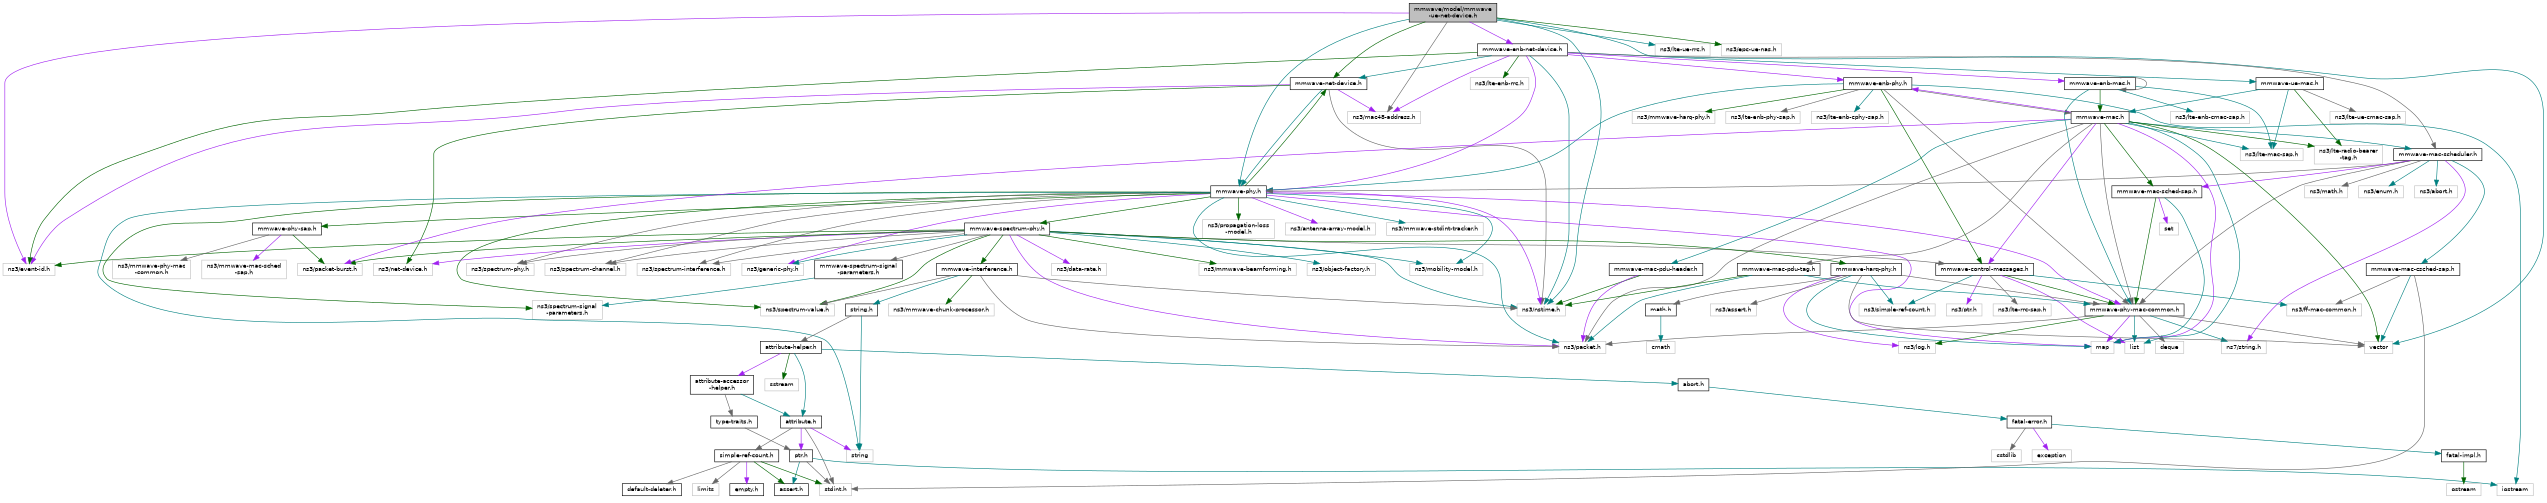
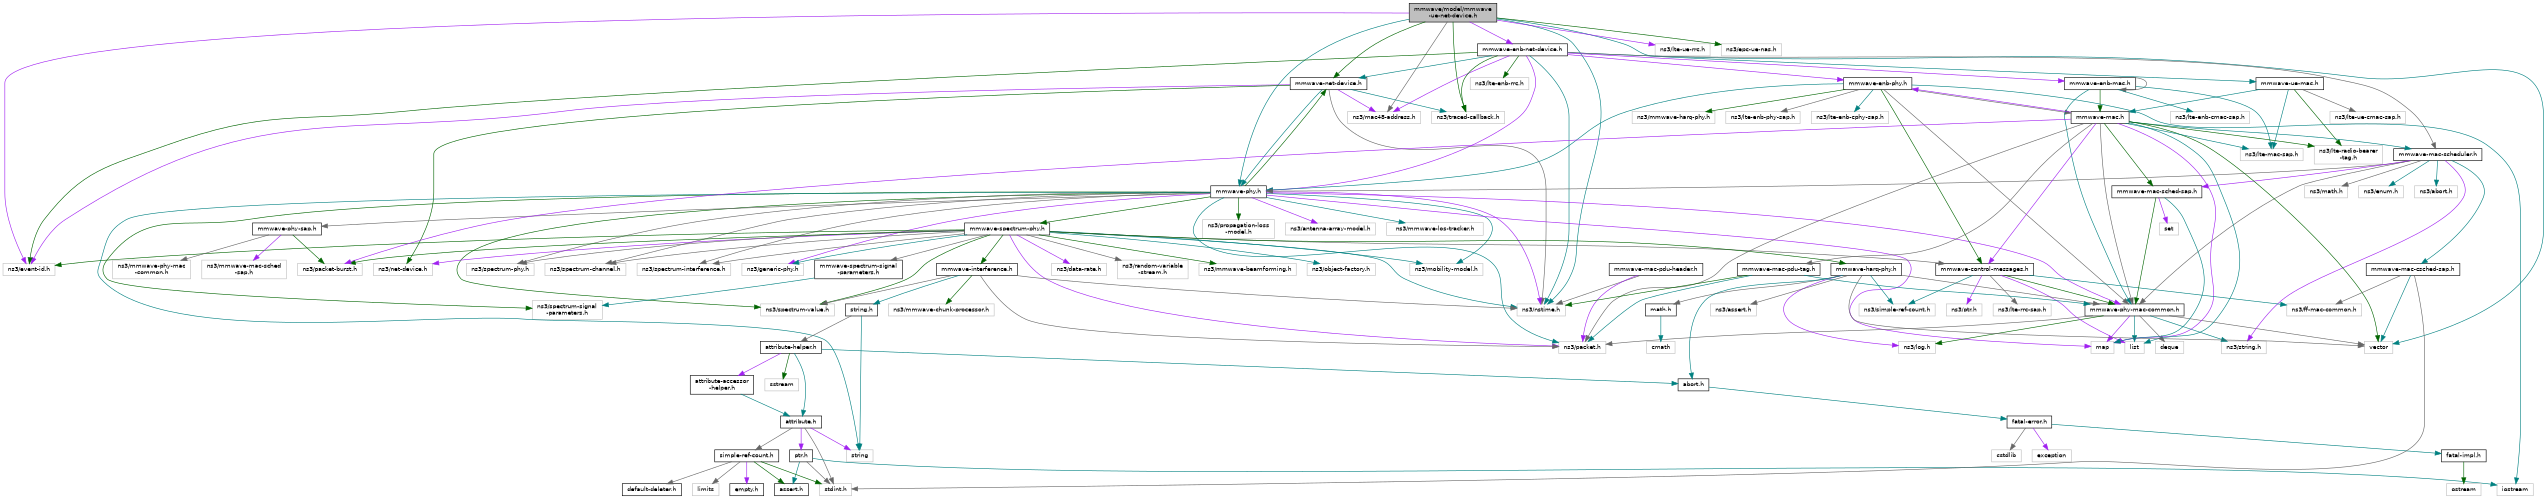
(1573, 32) -> (1573, 32)
none -> (1468, 118)
(1883, 179) -> none
(659, 211) -> (659, 211)
(1435, 229) -> (1435, 229)
none -> (1153, 269)
(1601, 289) -> (1601, 289)
(1912, 338) -> (1705, 300)
(2244, 347) -> (2244, 347)
(734, 422) -> none
